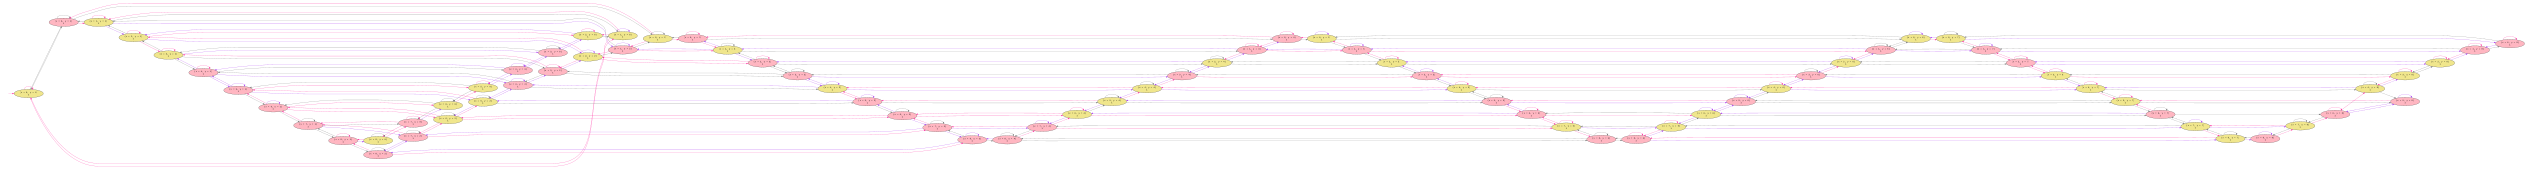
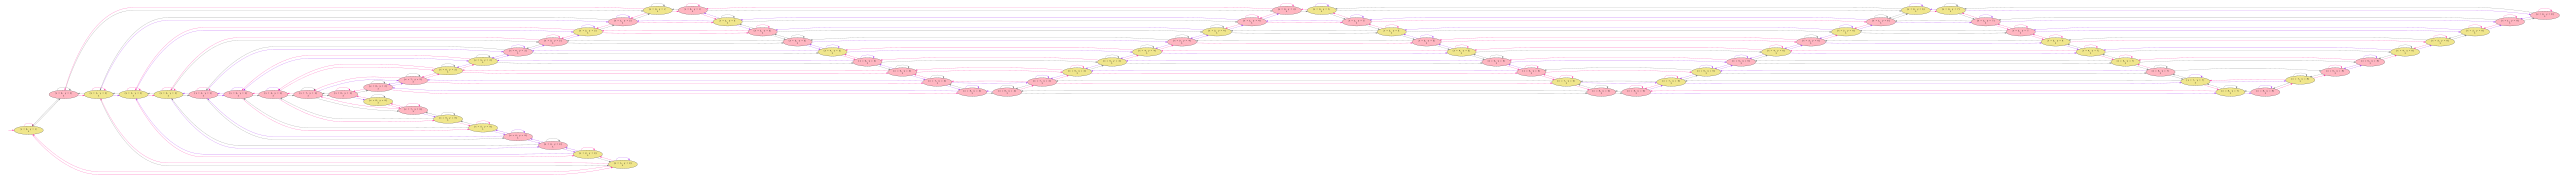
(2352, 102) -> (2389, 58)
